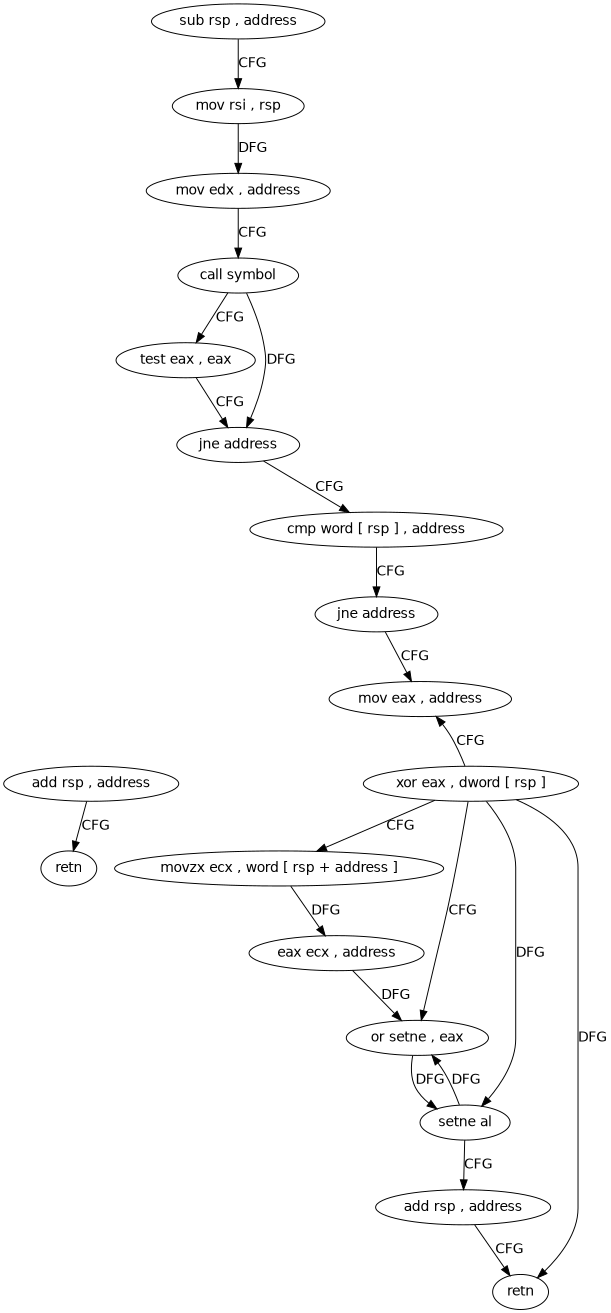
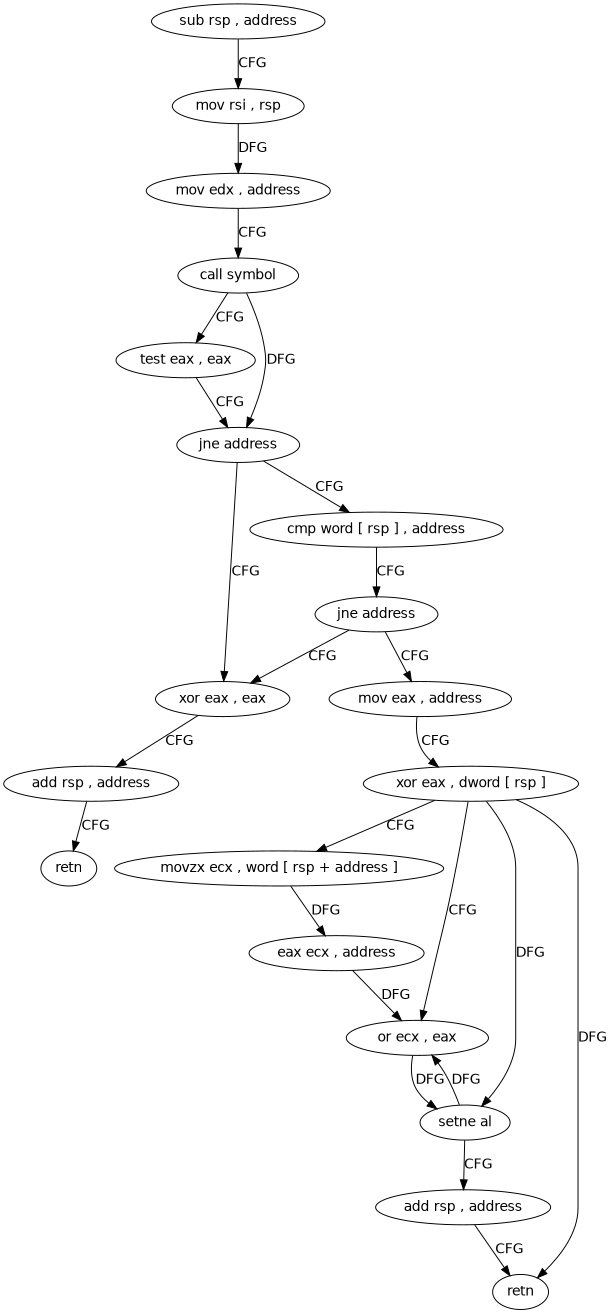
none -> (223, 699)
(455, 744) -> (418, 741)
(417, 1038) -> (417, 1038)
